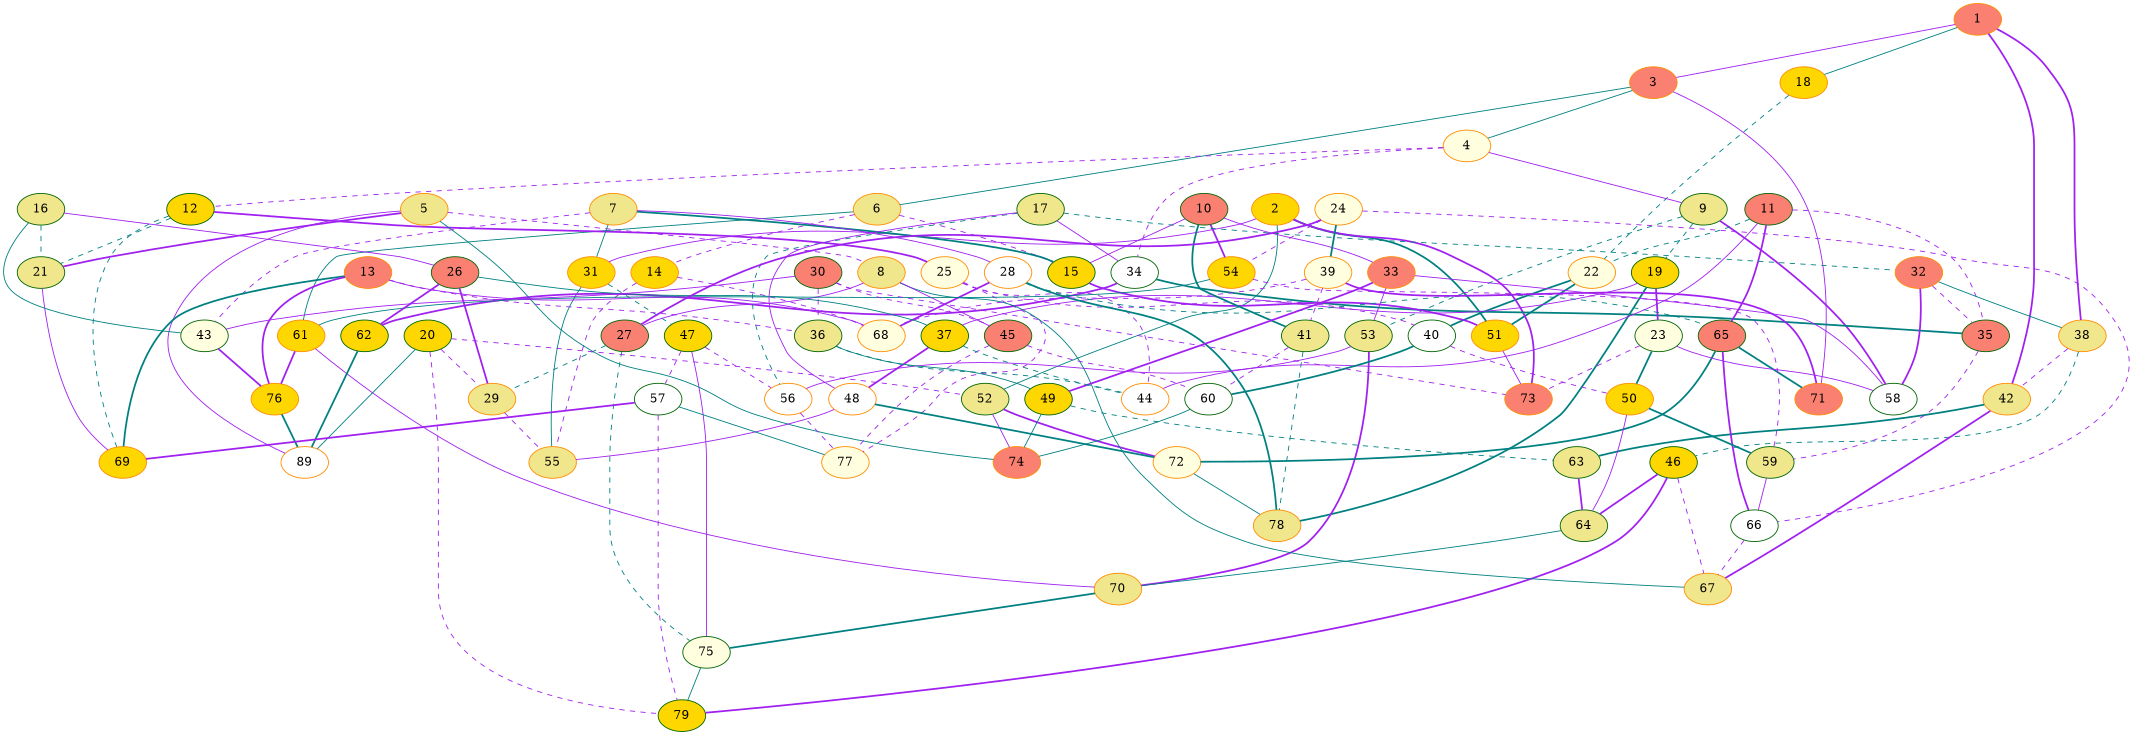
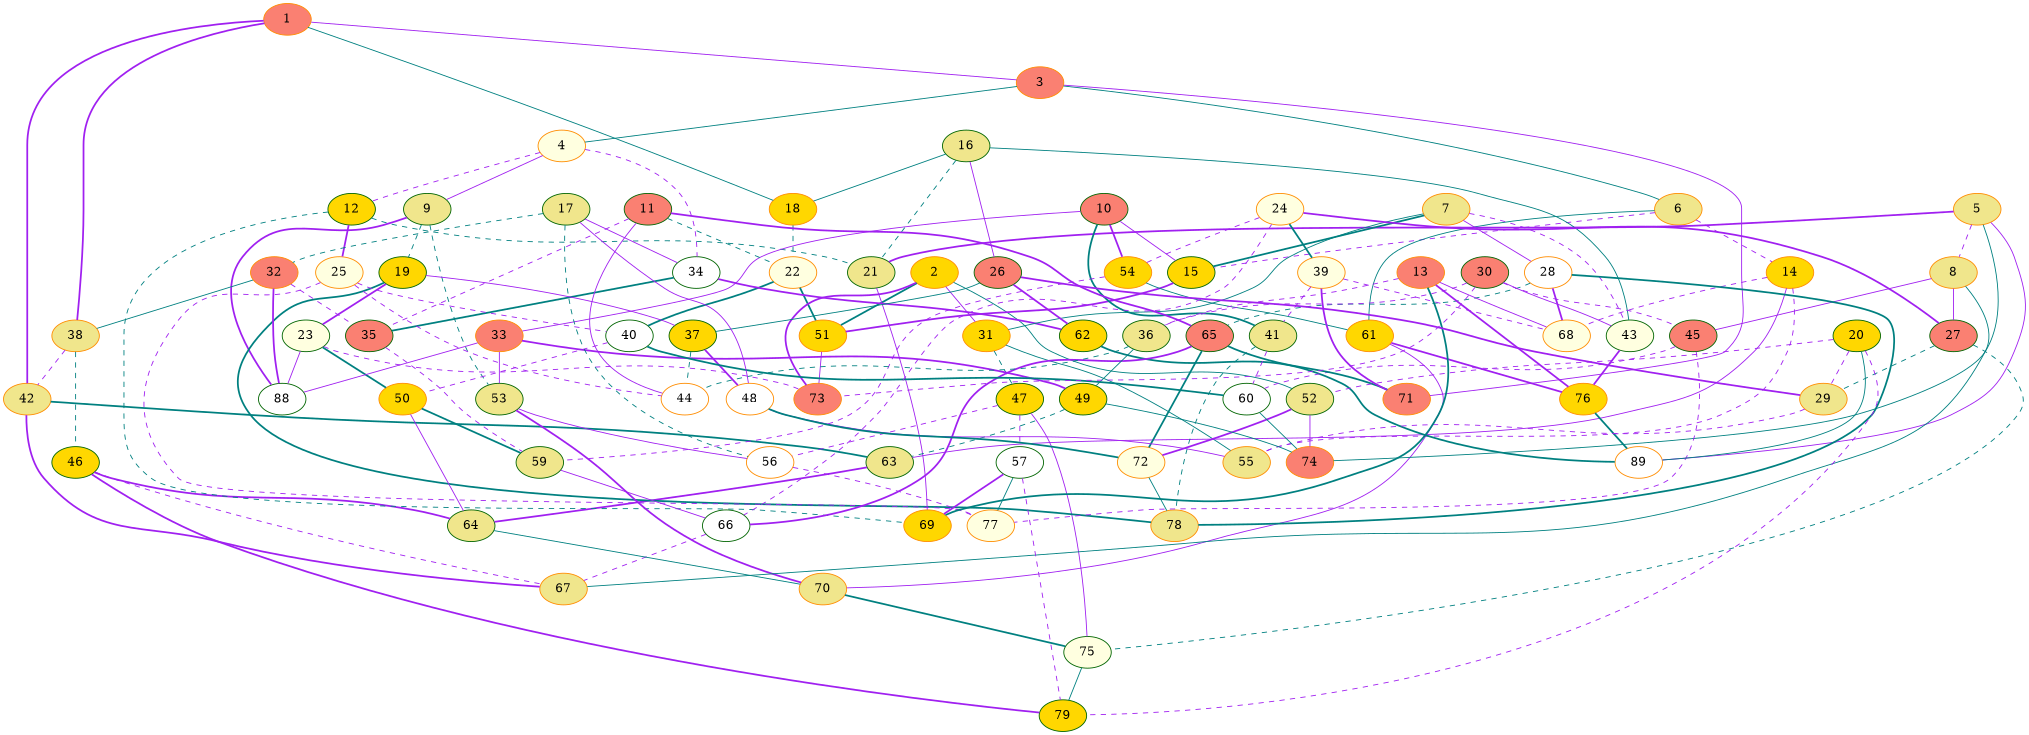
none -> (880, 178)
(1893, 399) -> (282, 399)
none -> (1564, 424)
